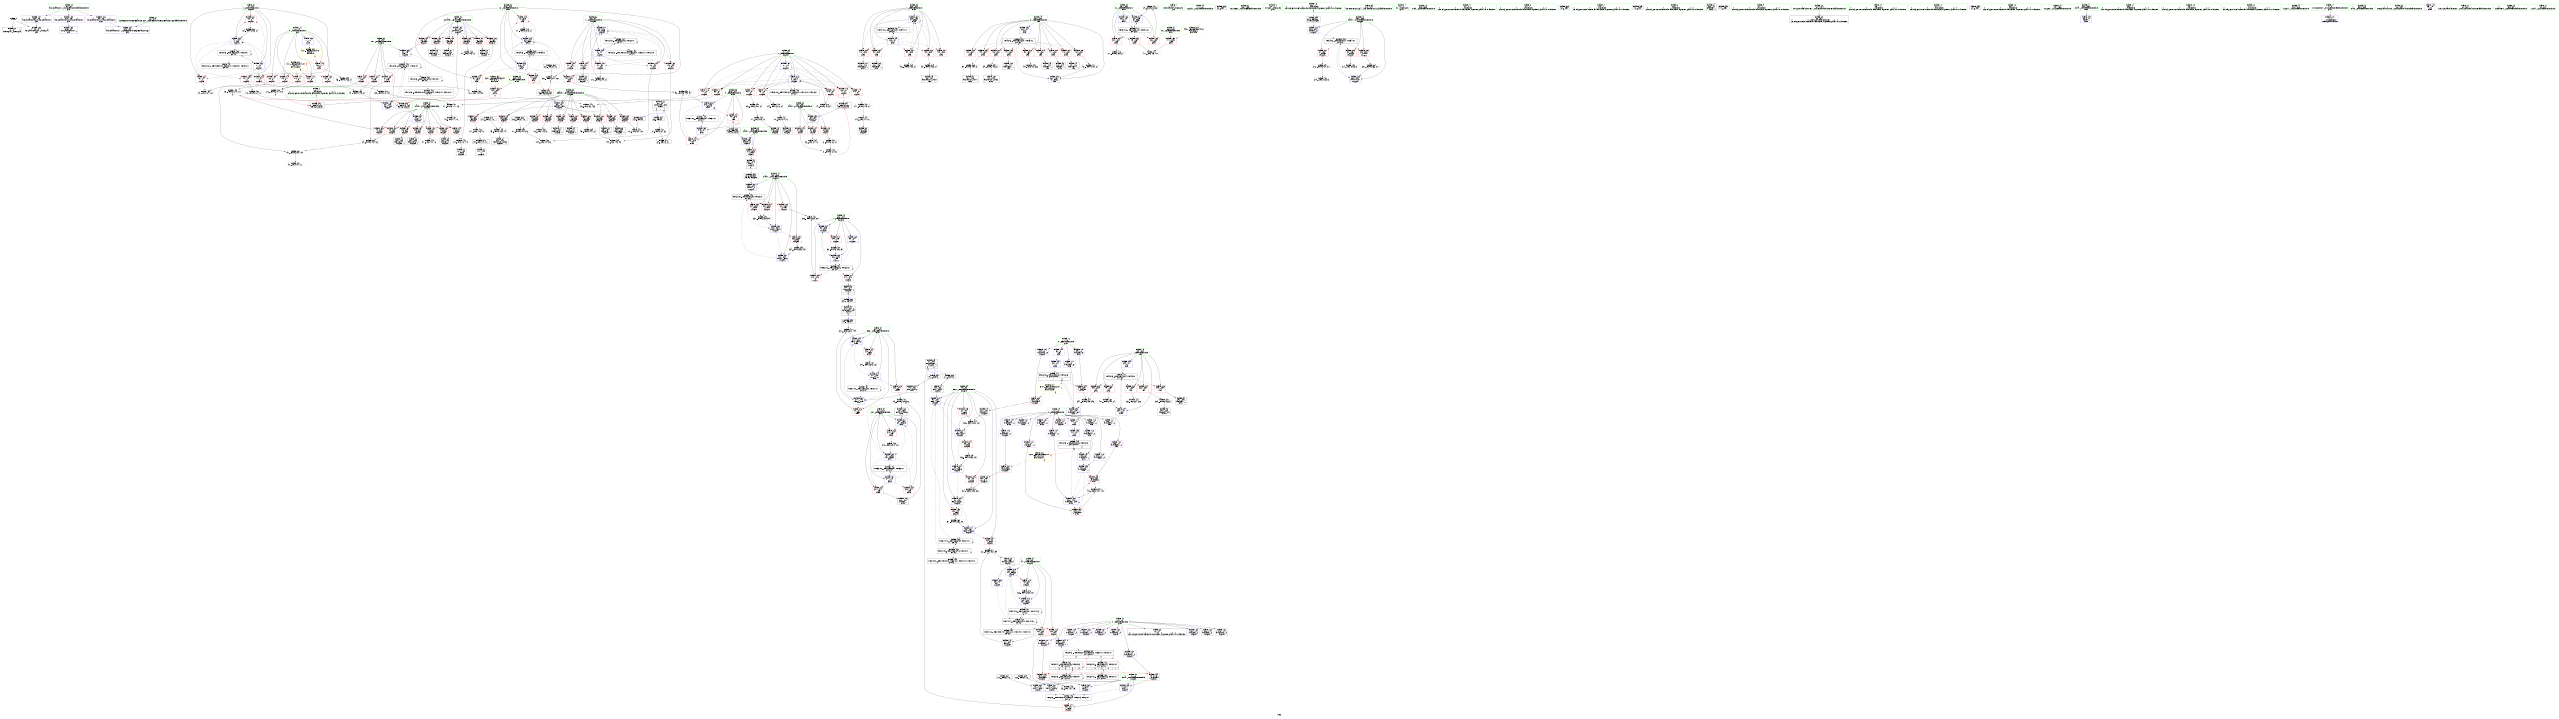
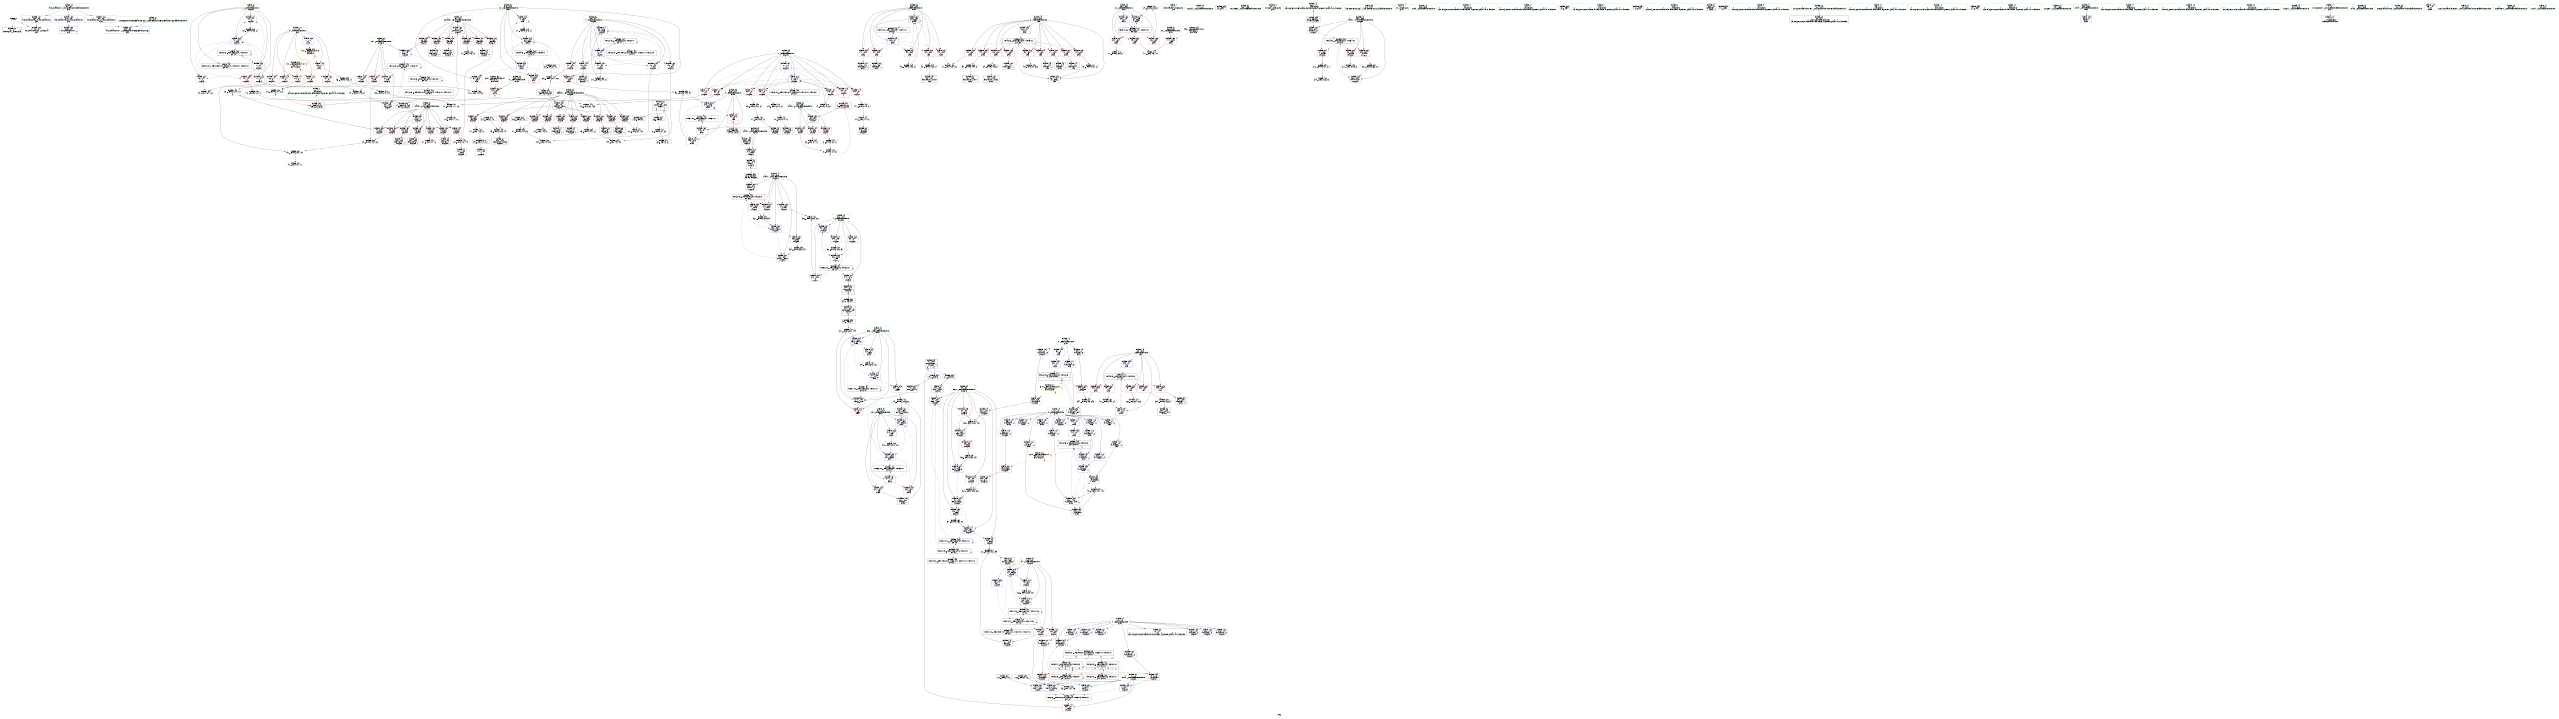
(328, 45) -> (200, 24)
none -> (950, 66)
(1115, 632) -> none
(1062, 655) -> (1048, 661)
